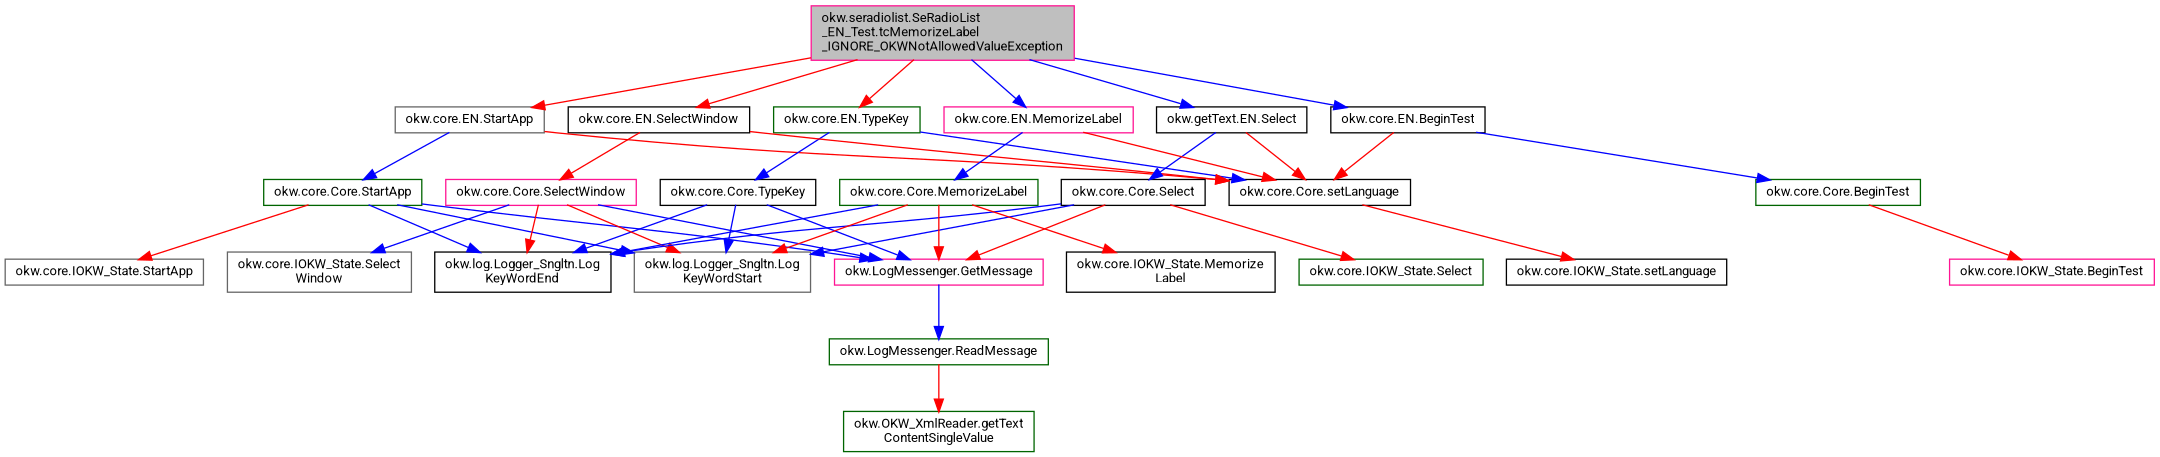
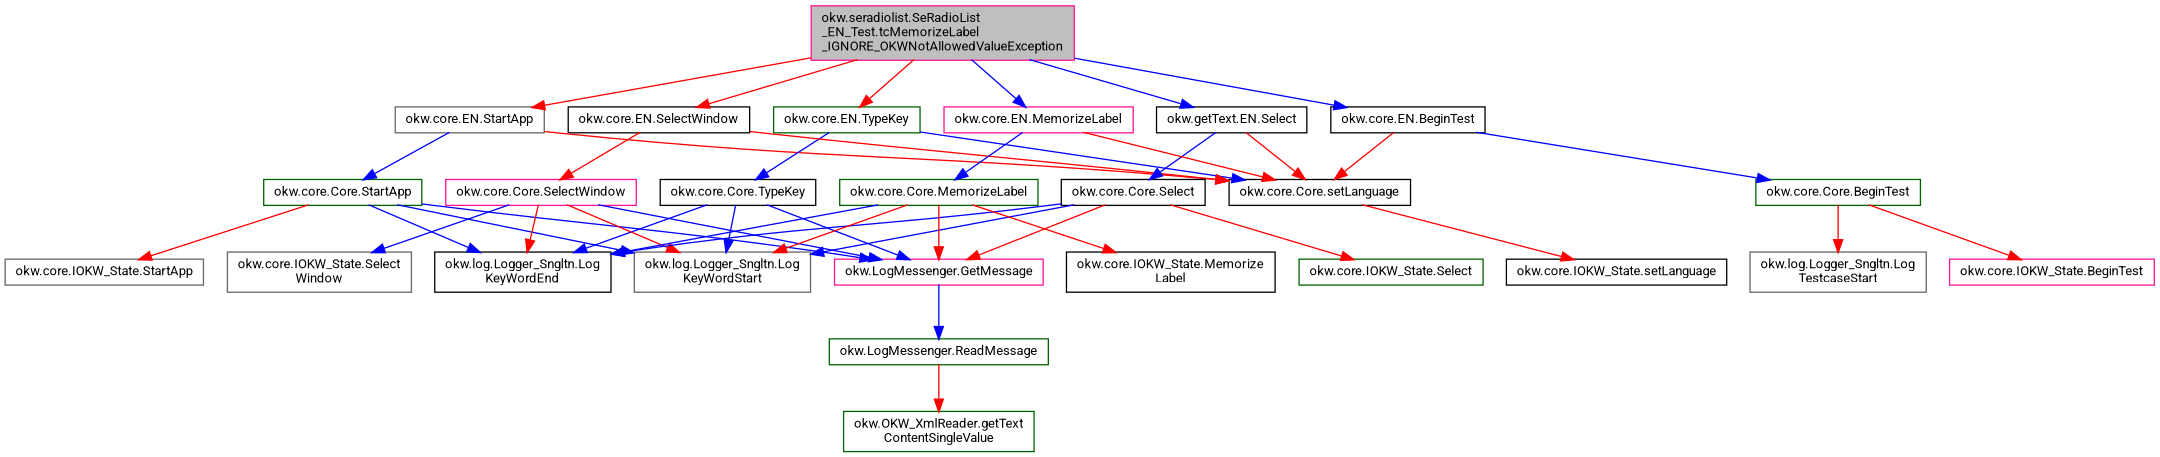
none -> (1838, 272)
